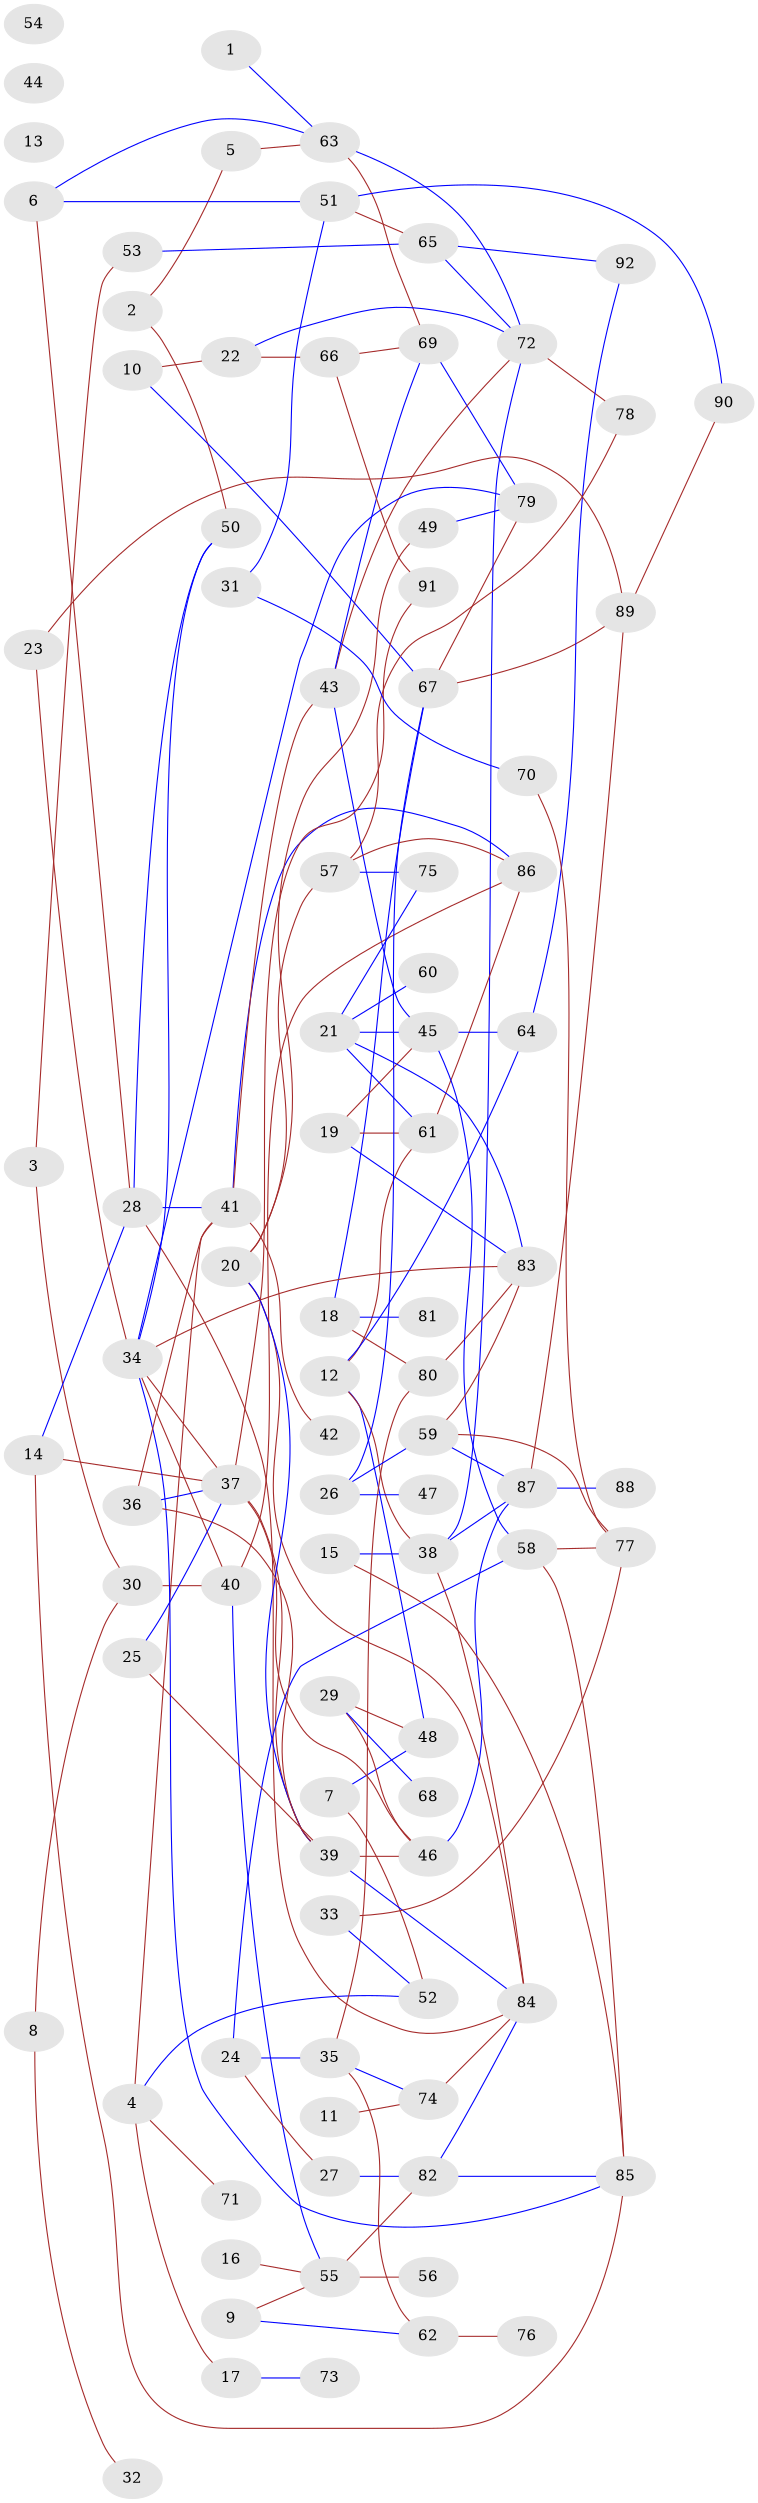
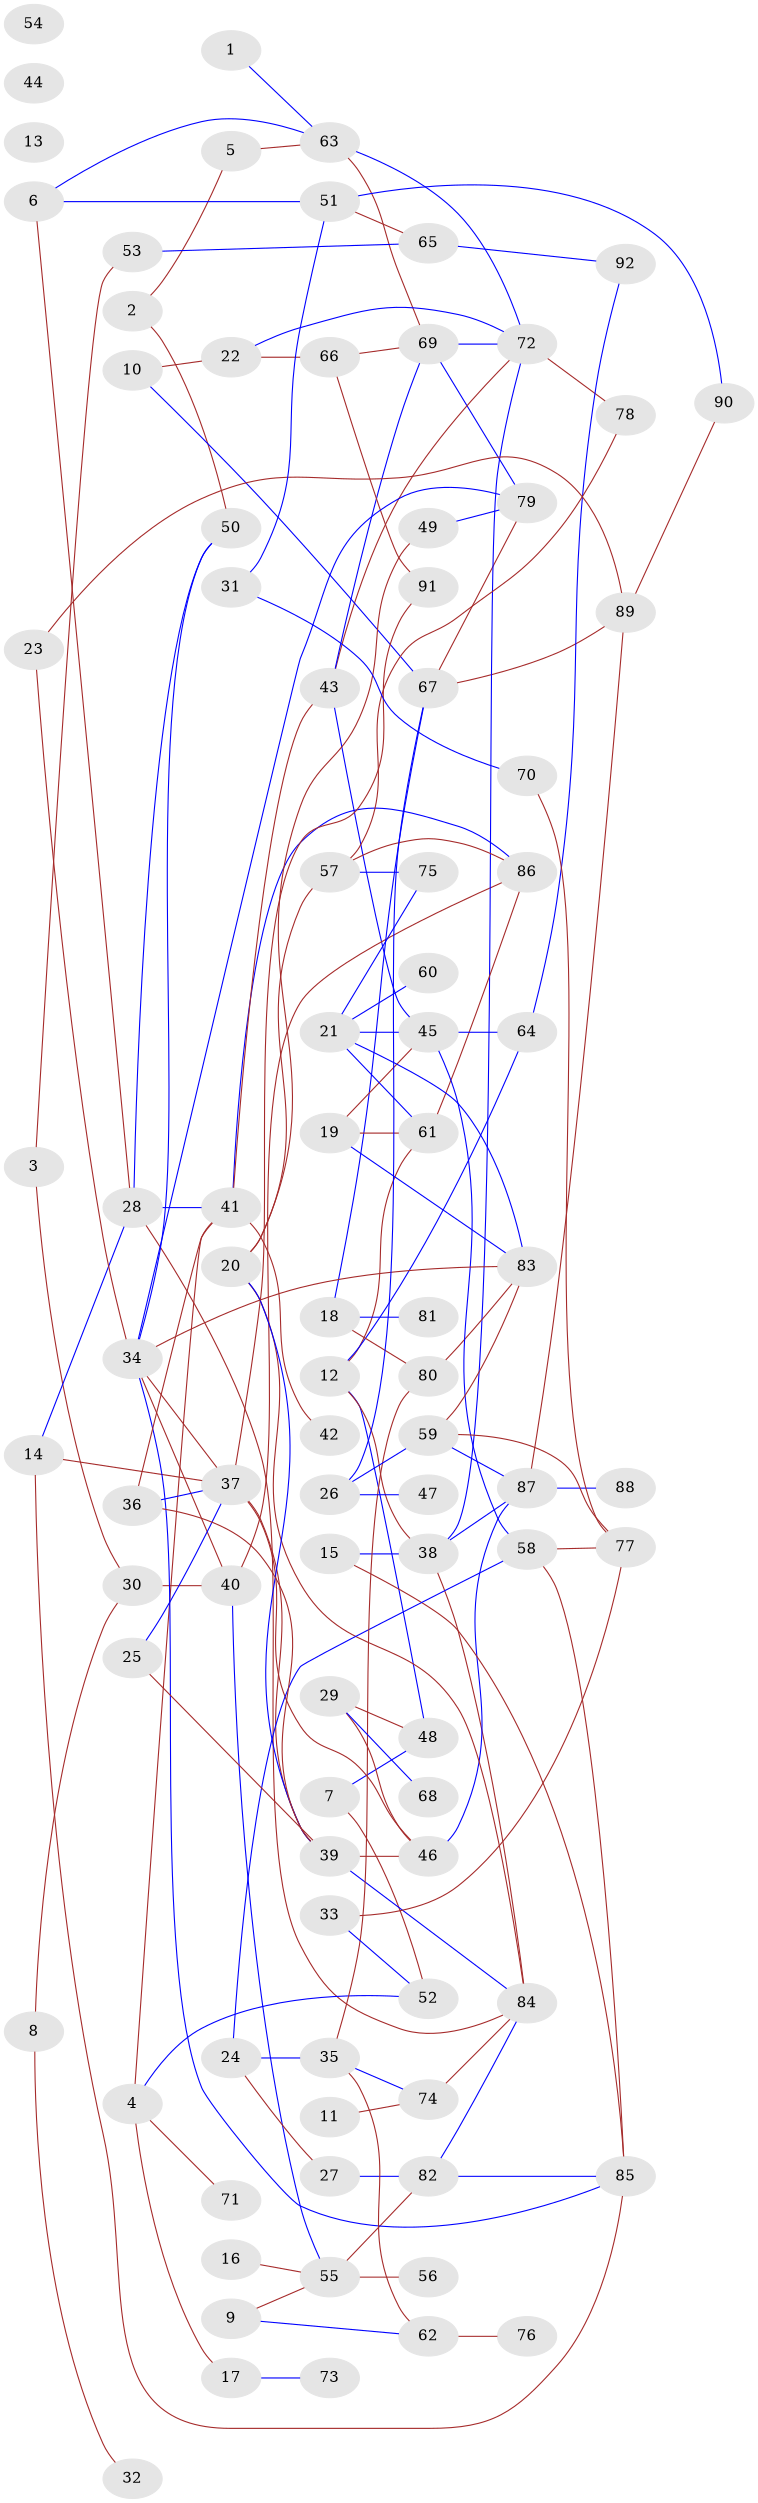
(478, 294) -> (478, 344)
